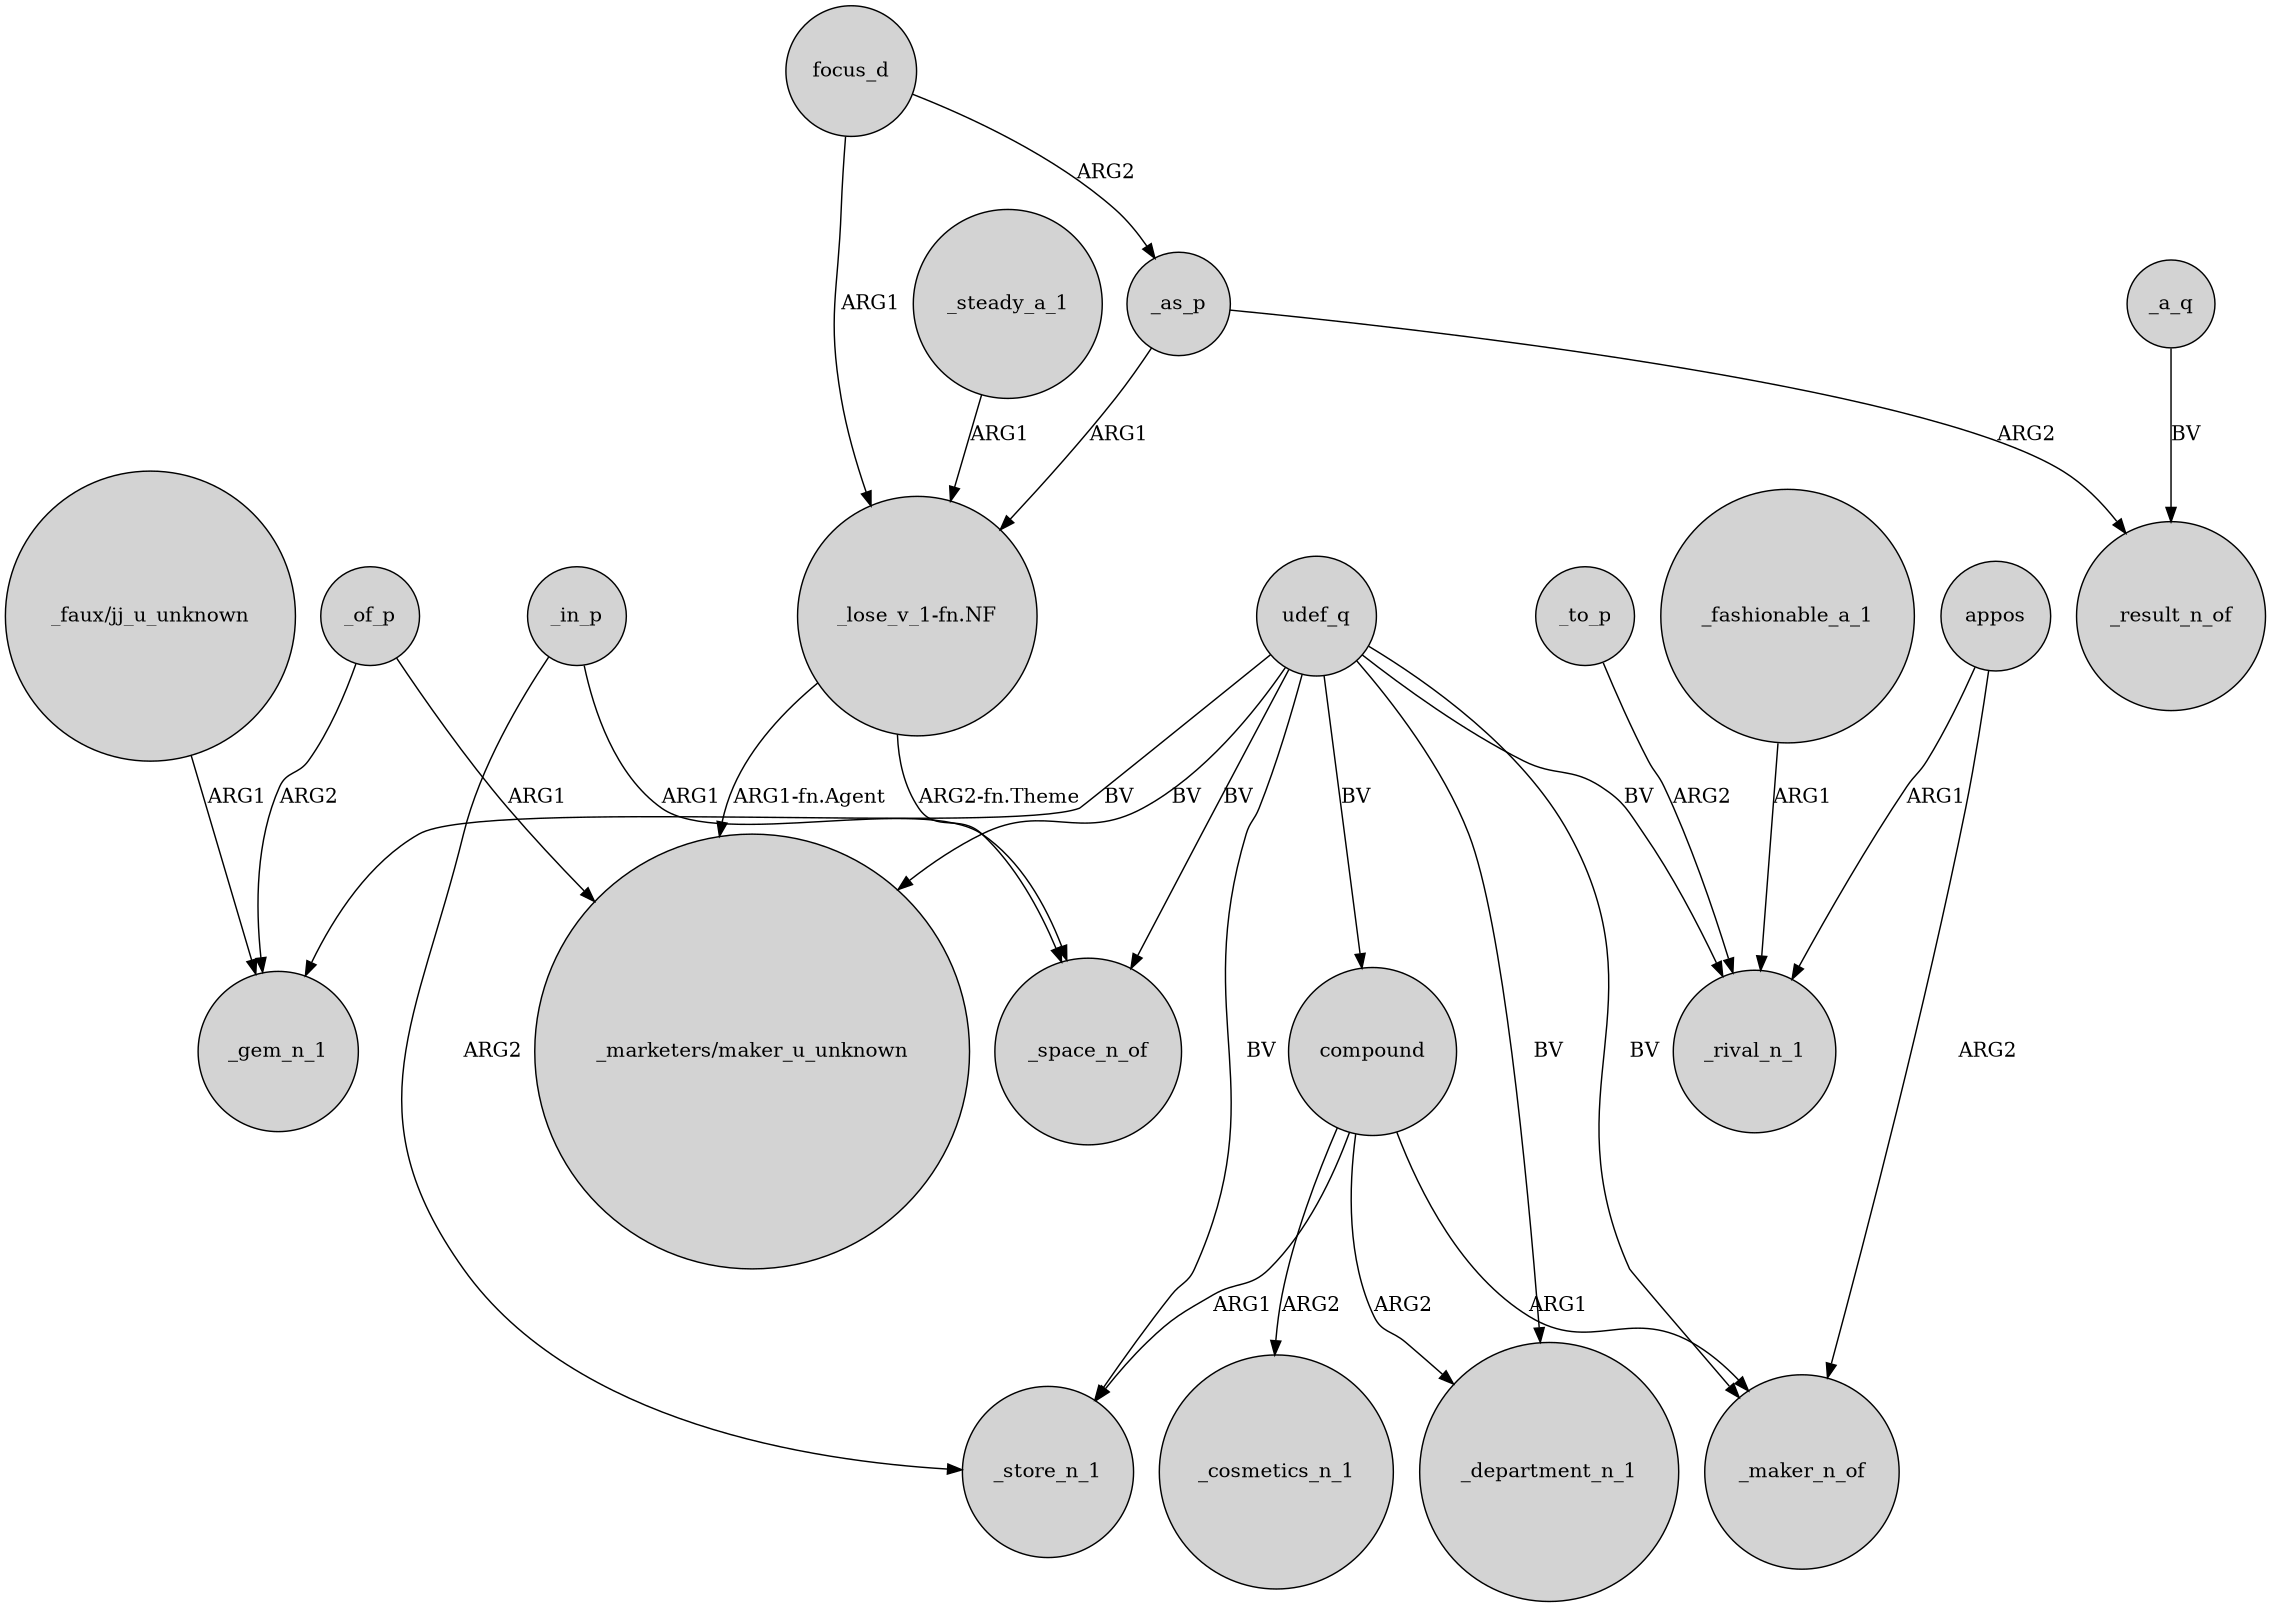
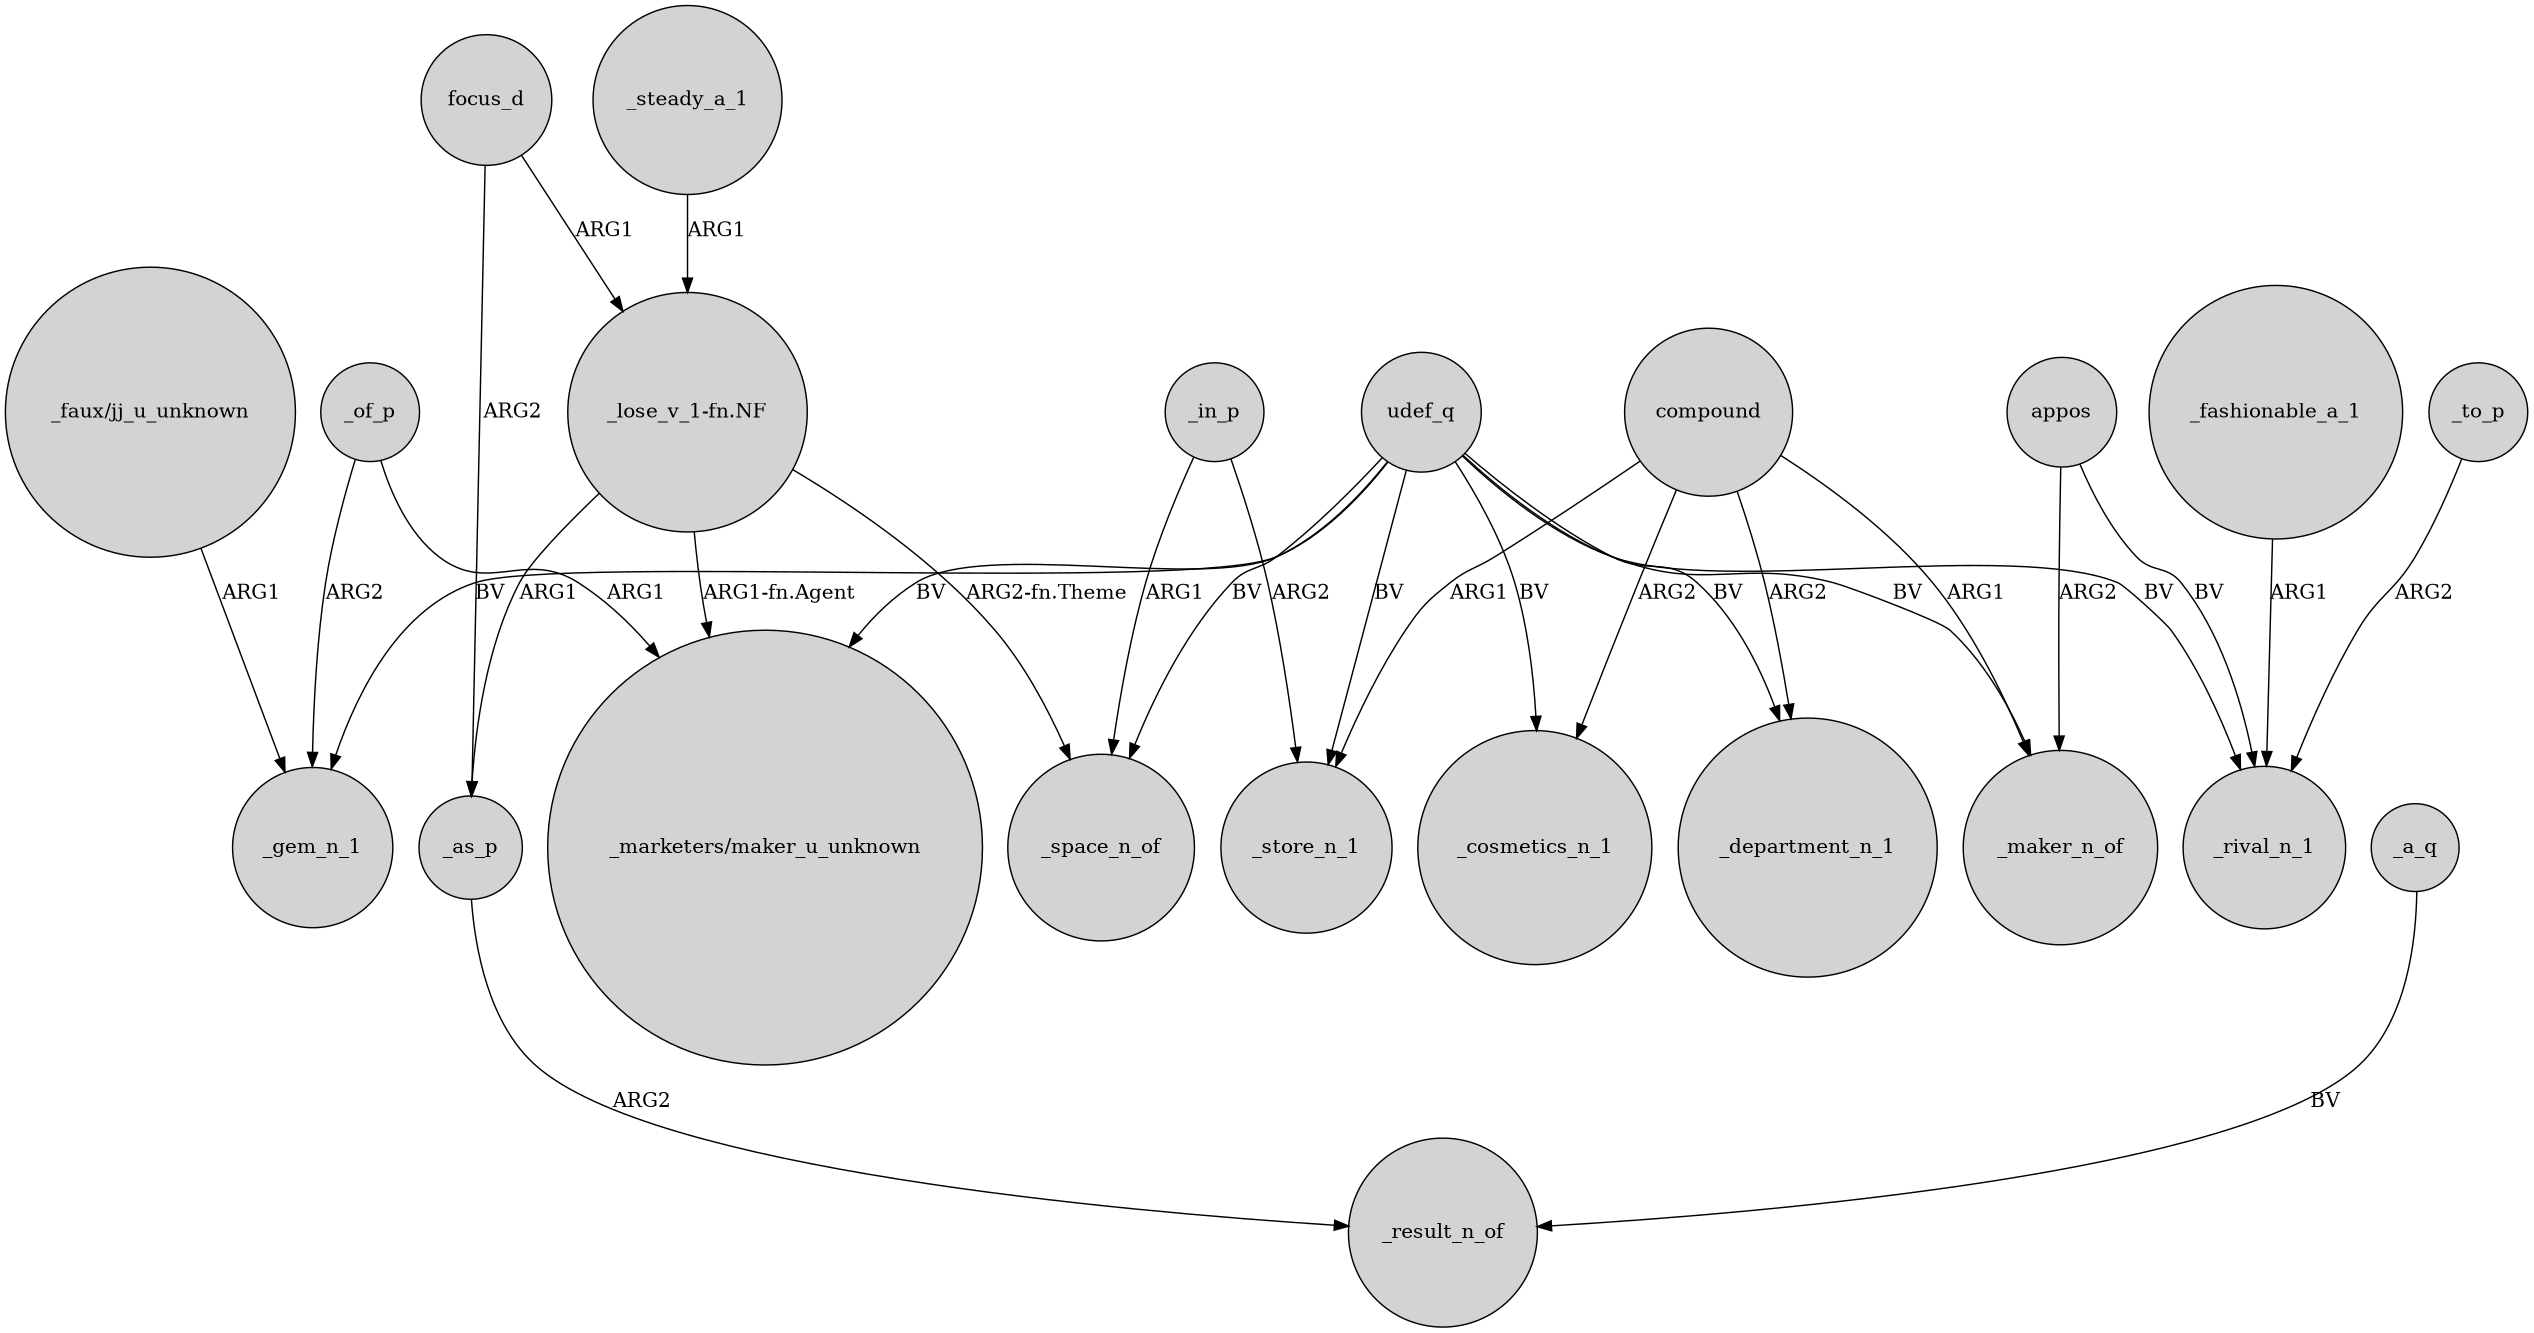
(1084, 436) -> (503, 622)
(1936, 797) -> (2209, 594)
(1342, 815) -> (1515, 583)
